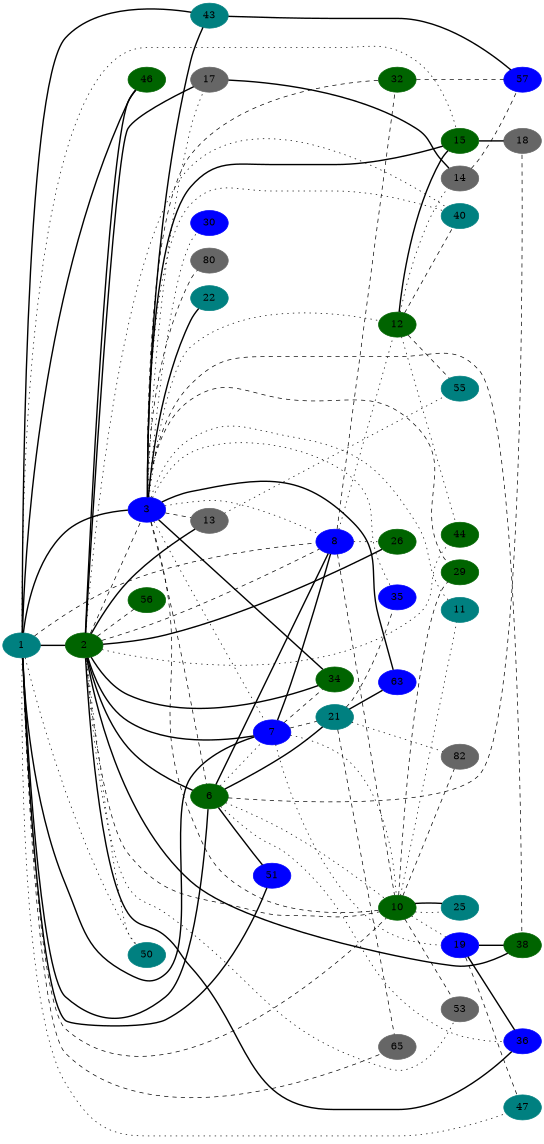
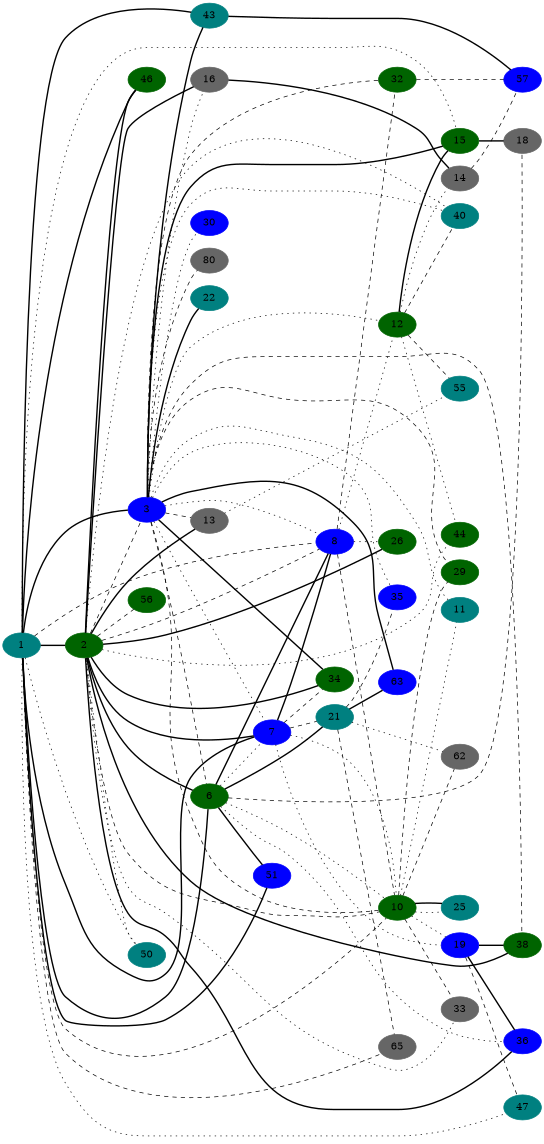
(209, 80) -> (209, 80)
(460, 757) -> (460, 757)
(460, 1009) -> (460, 1009)
